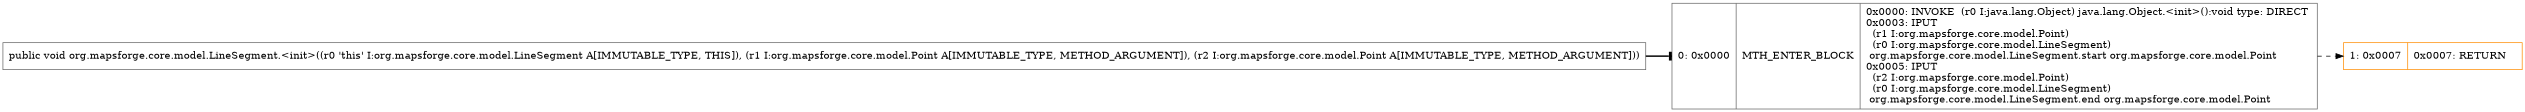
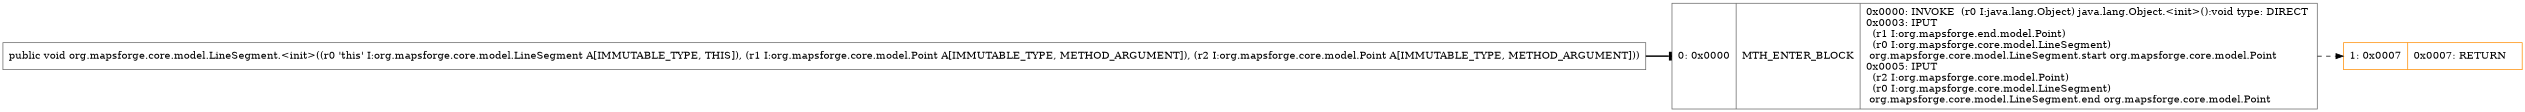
(1968, 34) -> (1966, 34)
